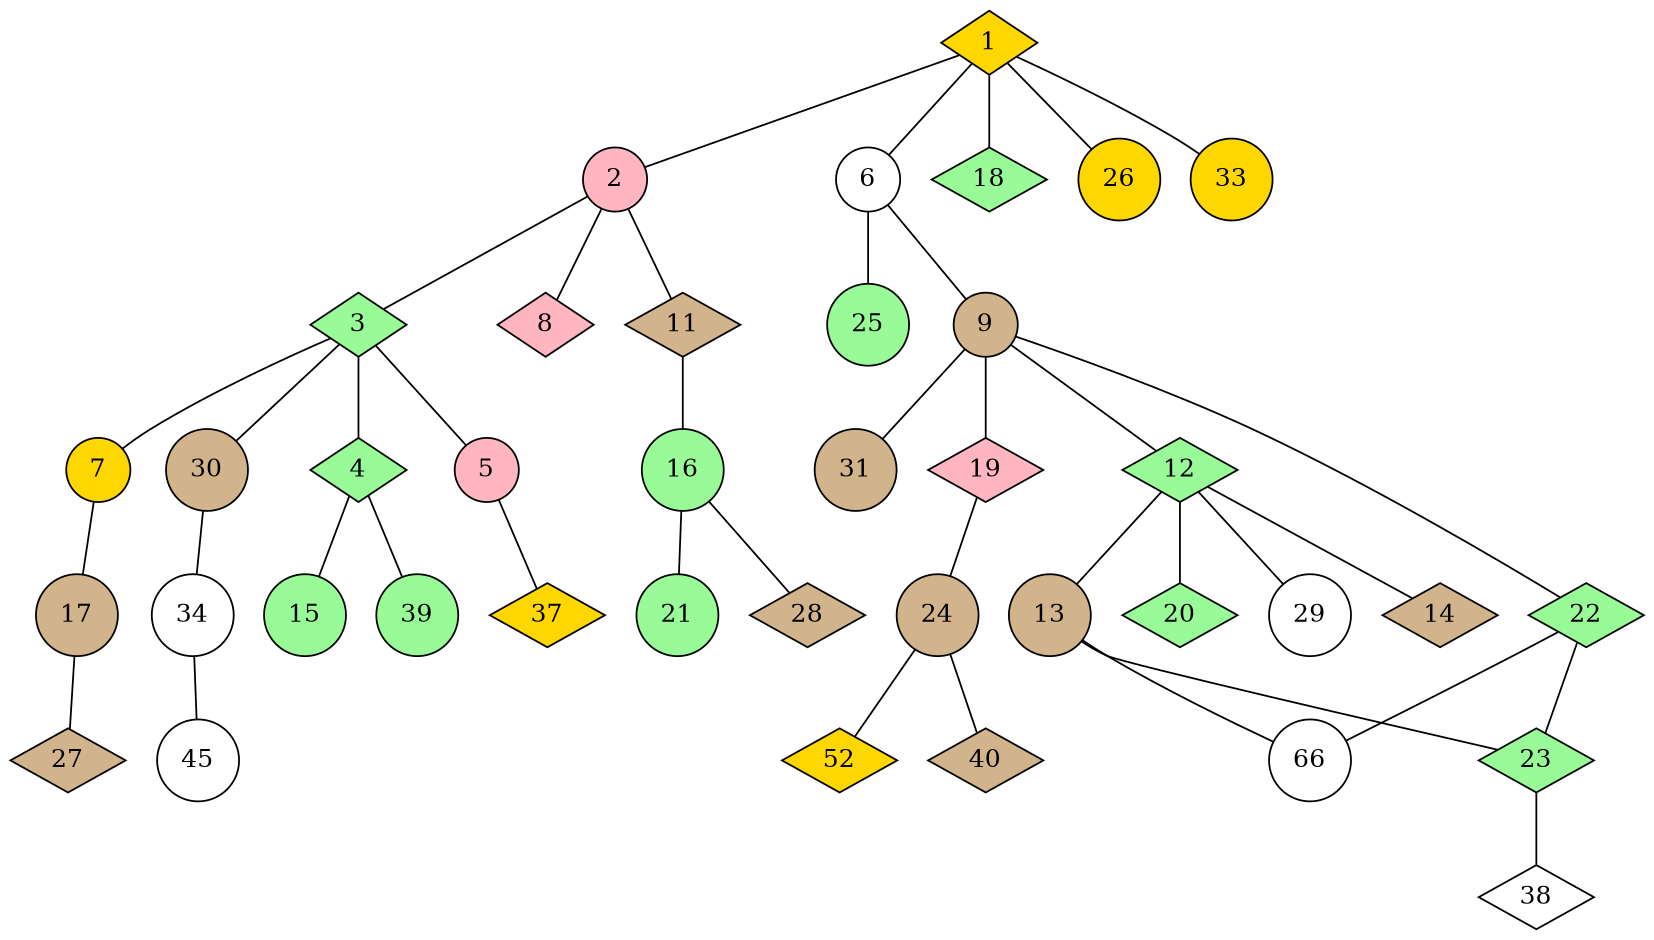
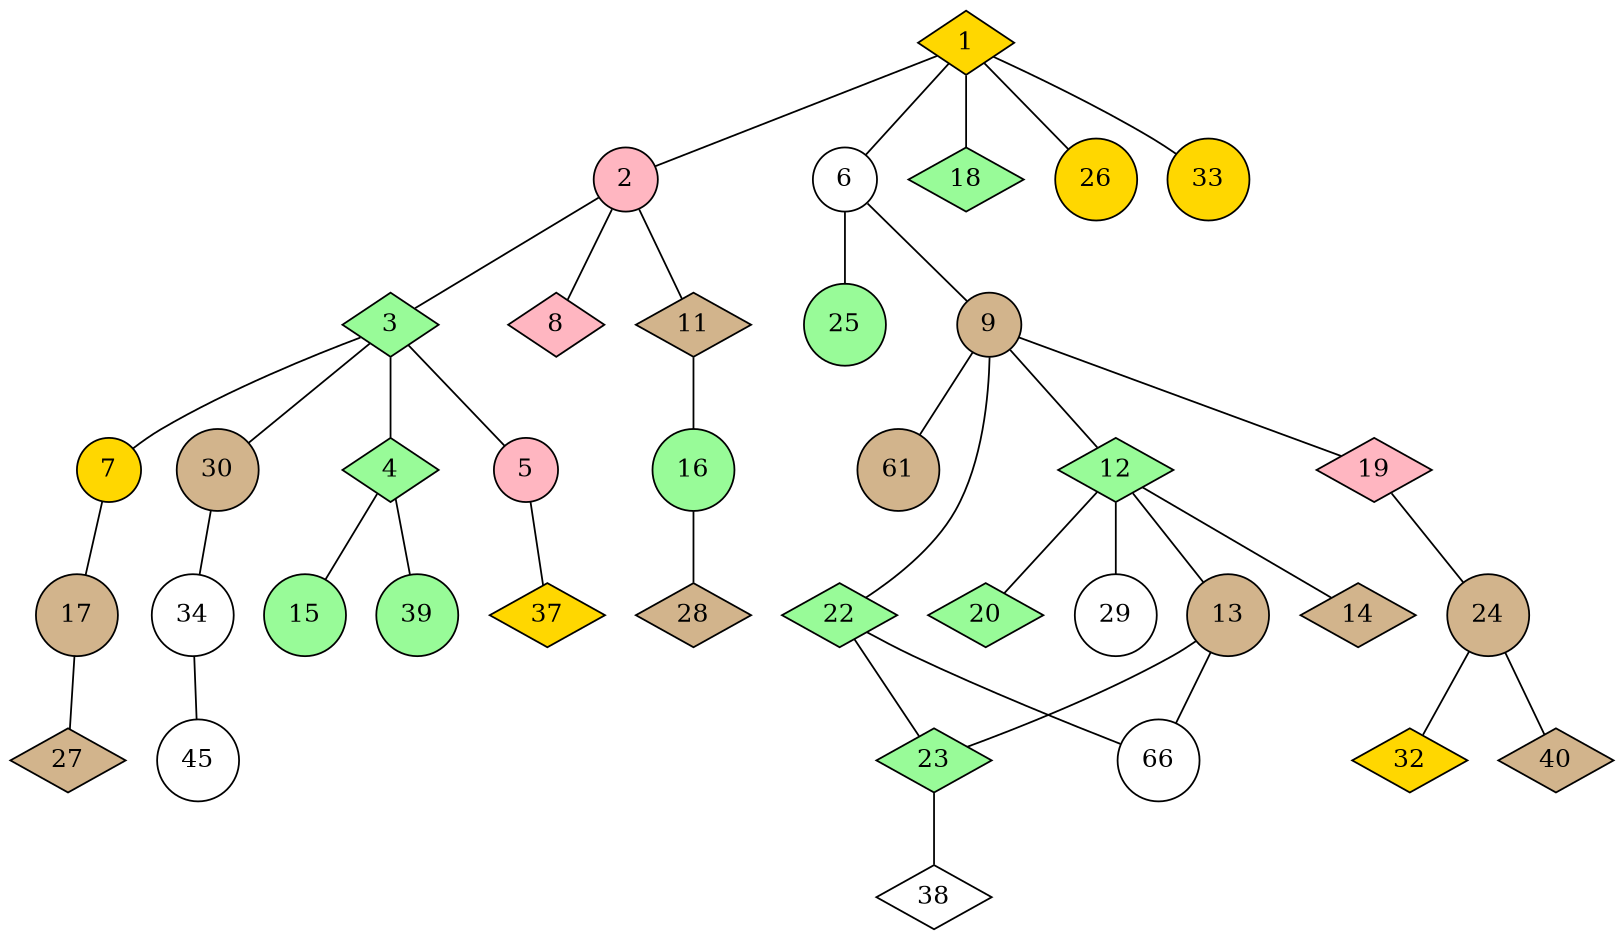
(856, 470) -> (898, 470)
(677, 615) -> none
(840, 760) -> (1410, 760)
